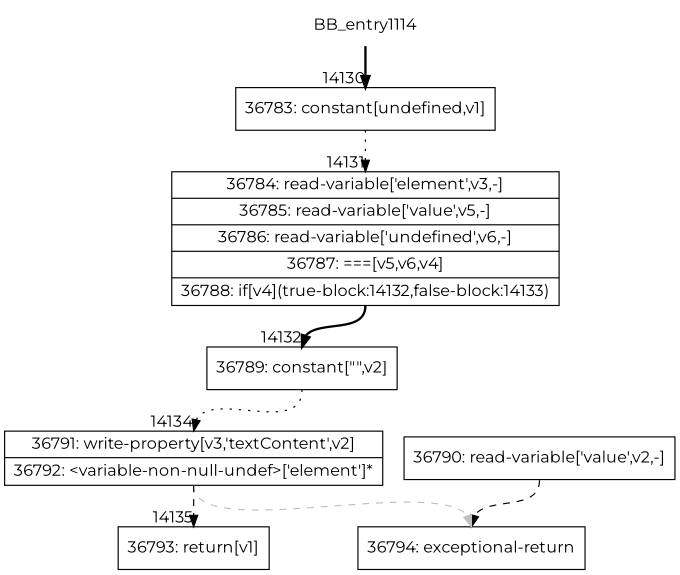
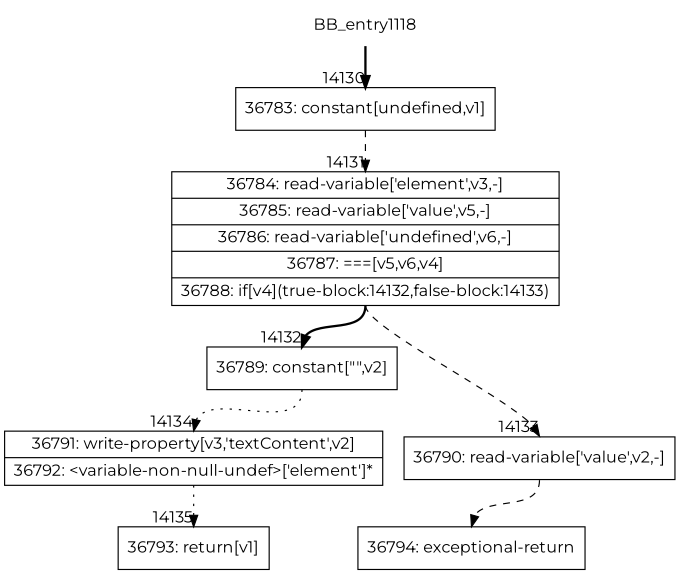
(365, 25) -> (365, 25)
(365, 145) -> (365, 145)
none -> (447, 368)
(194, 500) -> (194, 500)
(327, 507) -> none
